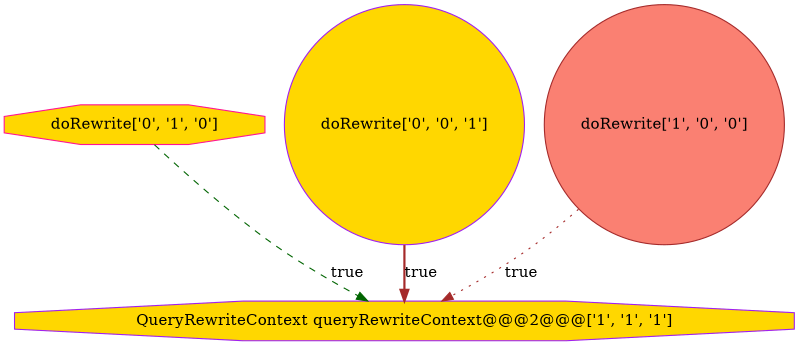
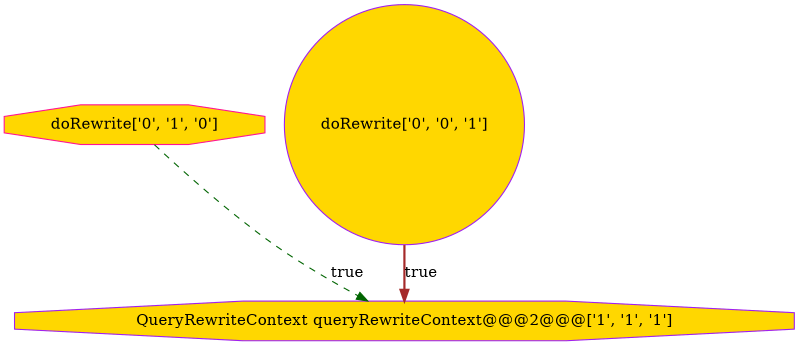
(664, 125) -> none
